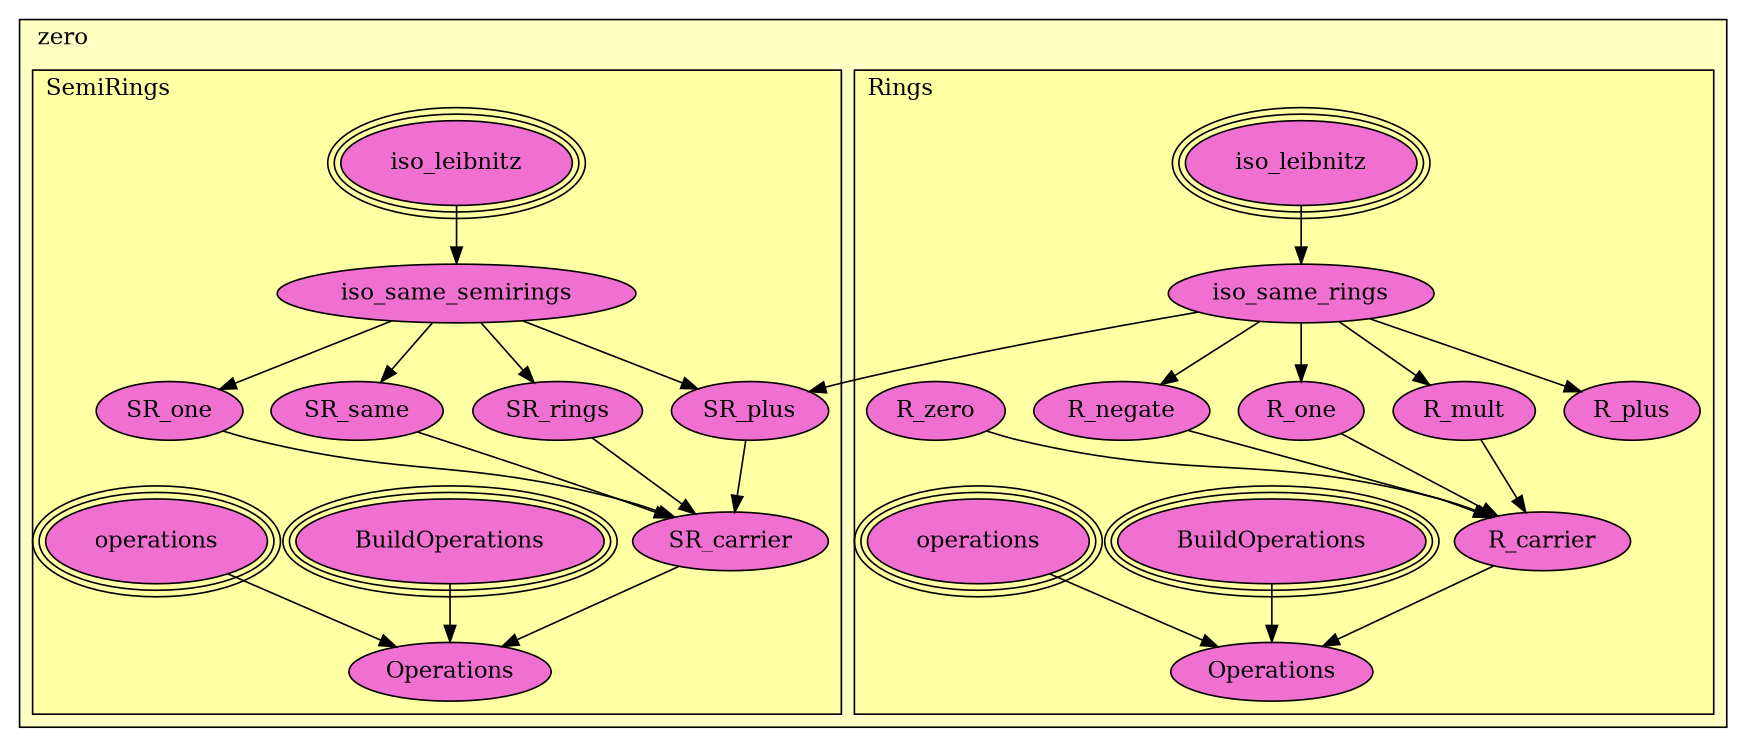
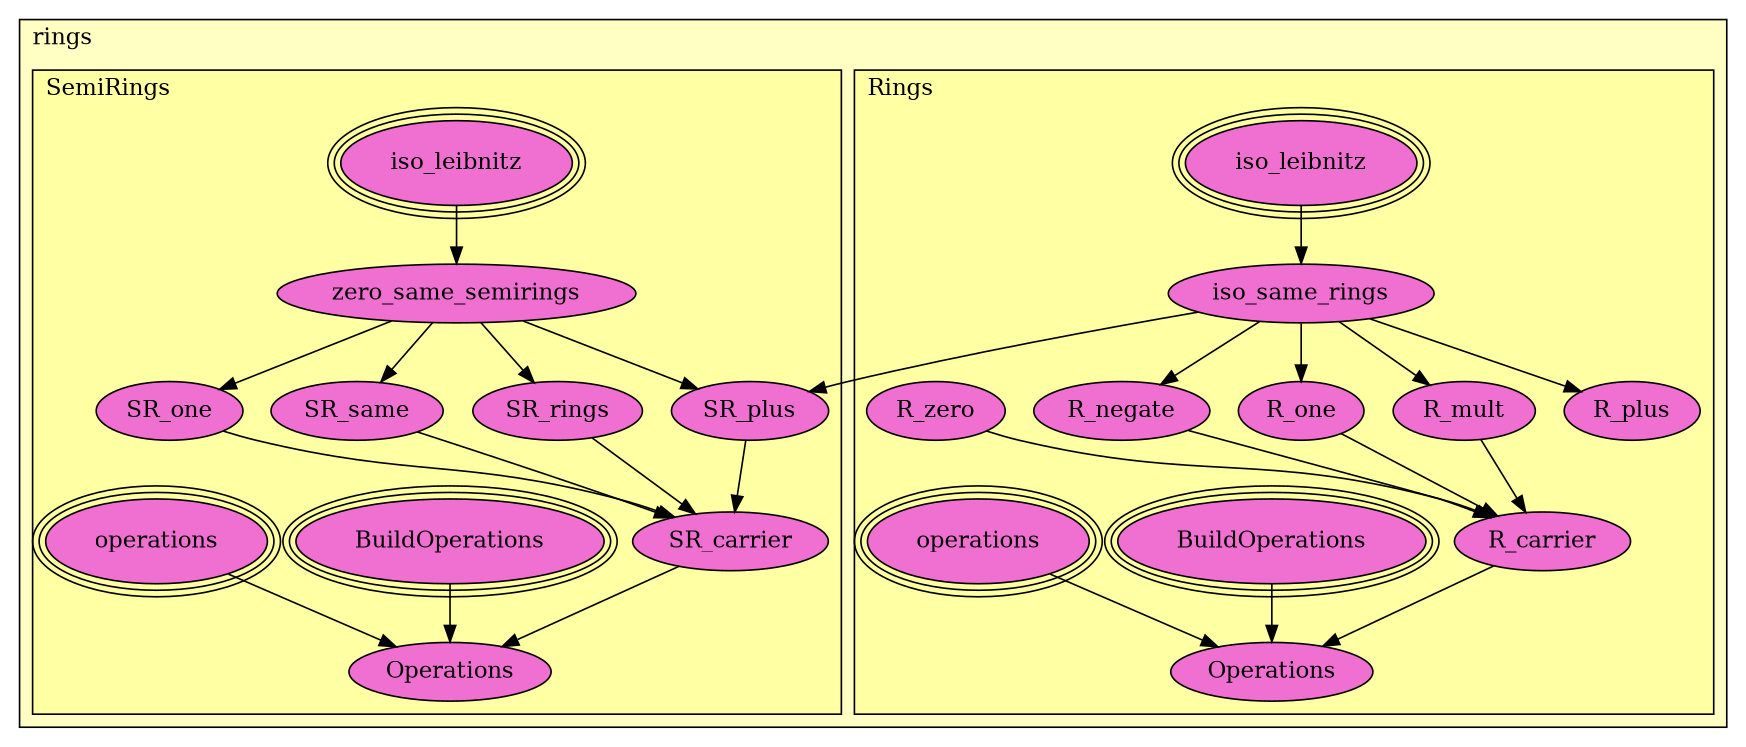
(63, 38) -> (63, 38)
(457, 294) -> (457, 294)
